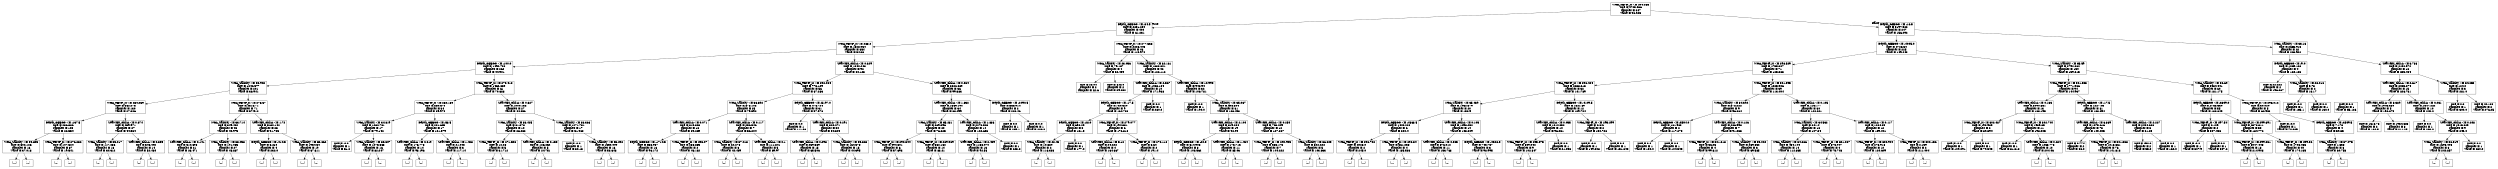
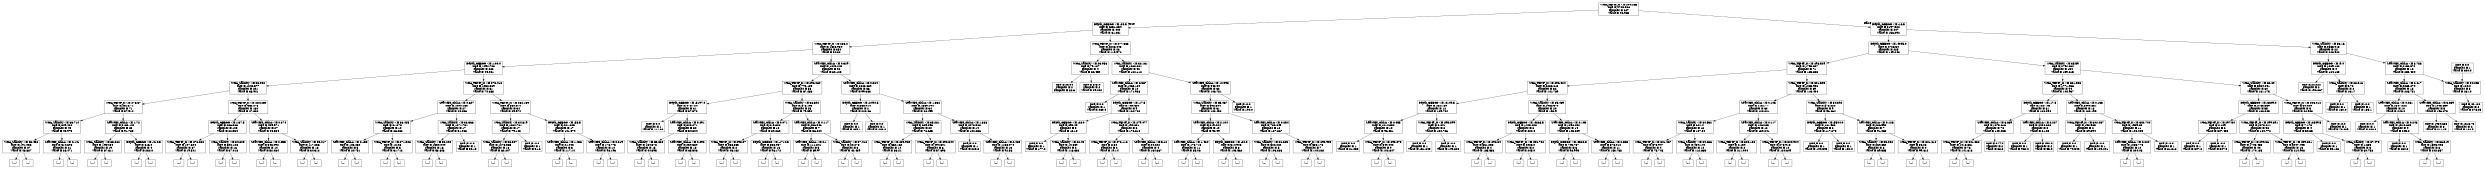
(2457, 97) -> (2462, 76)
(2341, 116) -> (2316, 137)
(2167, 147) -> (2019, 147)
